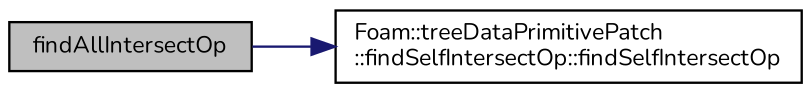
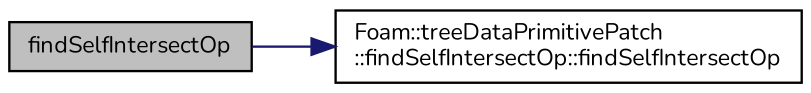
(131, 47) -> (131, 47)
